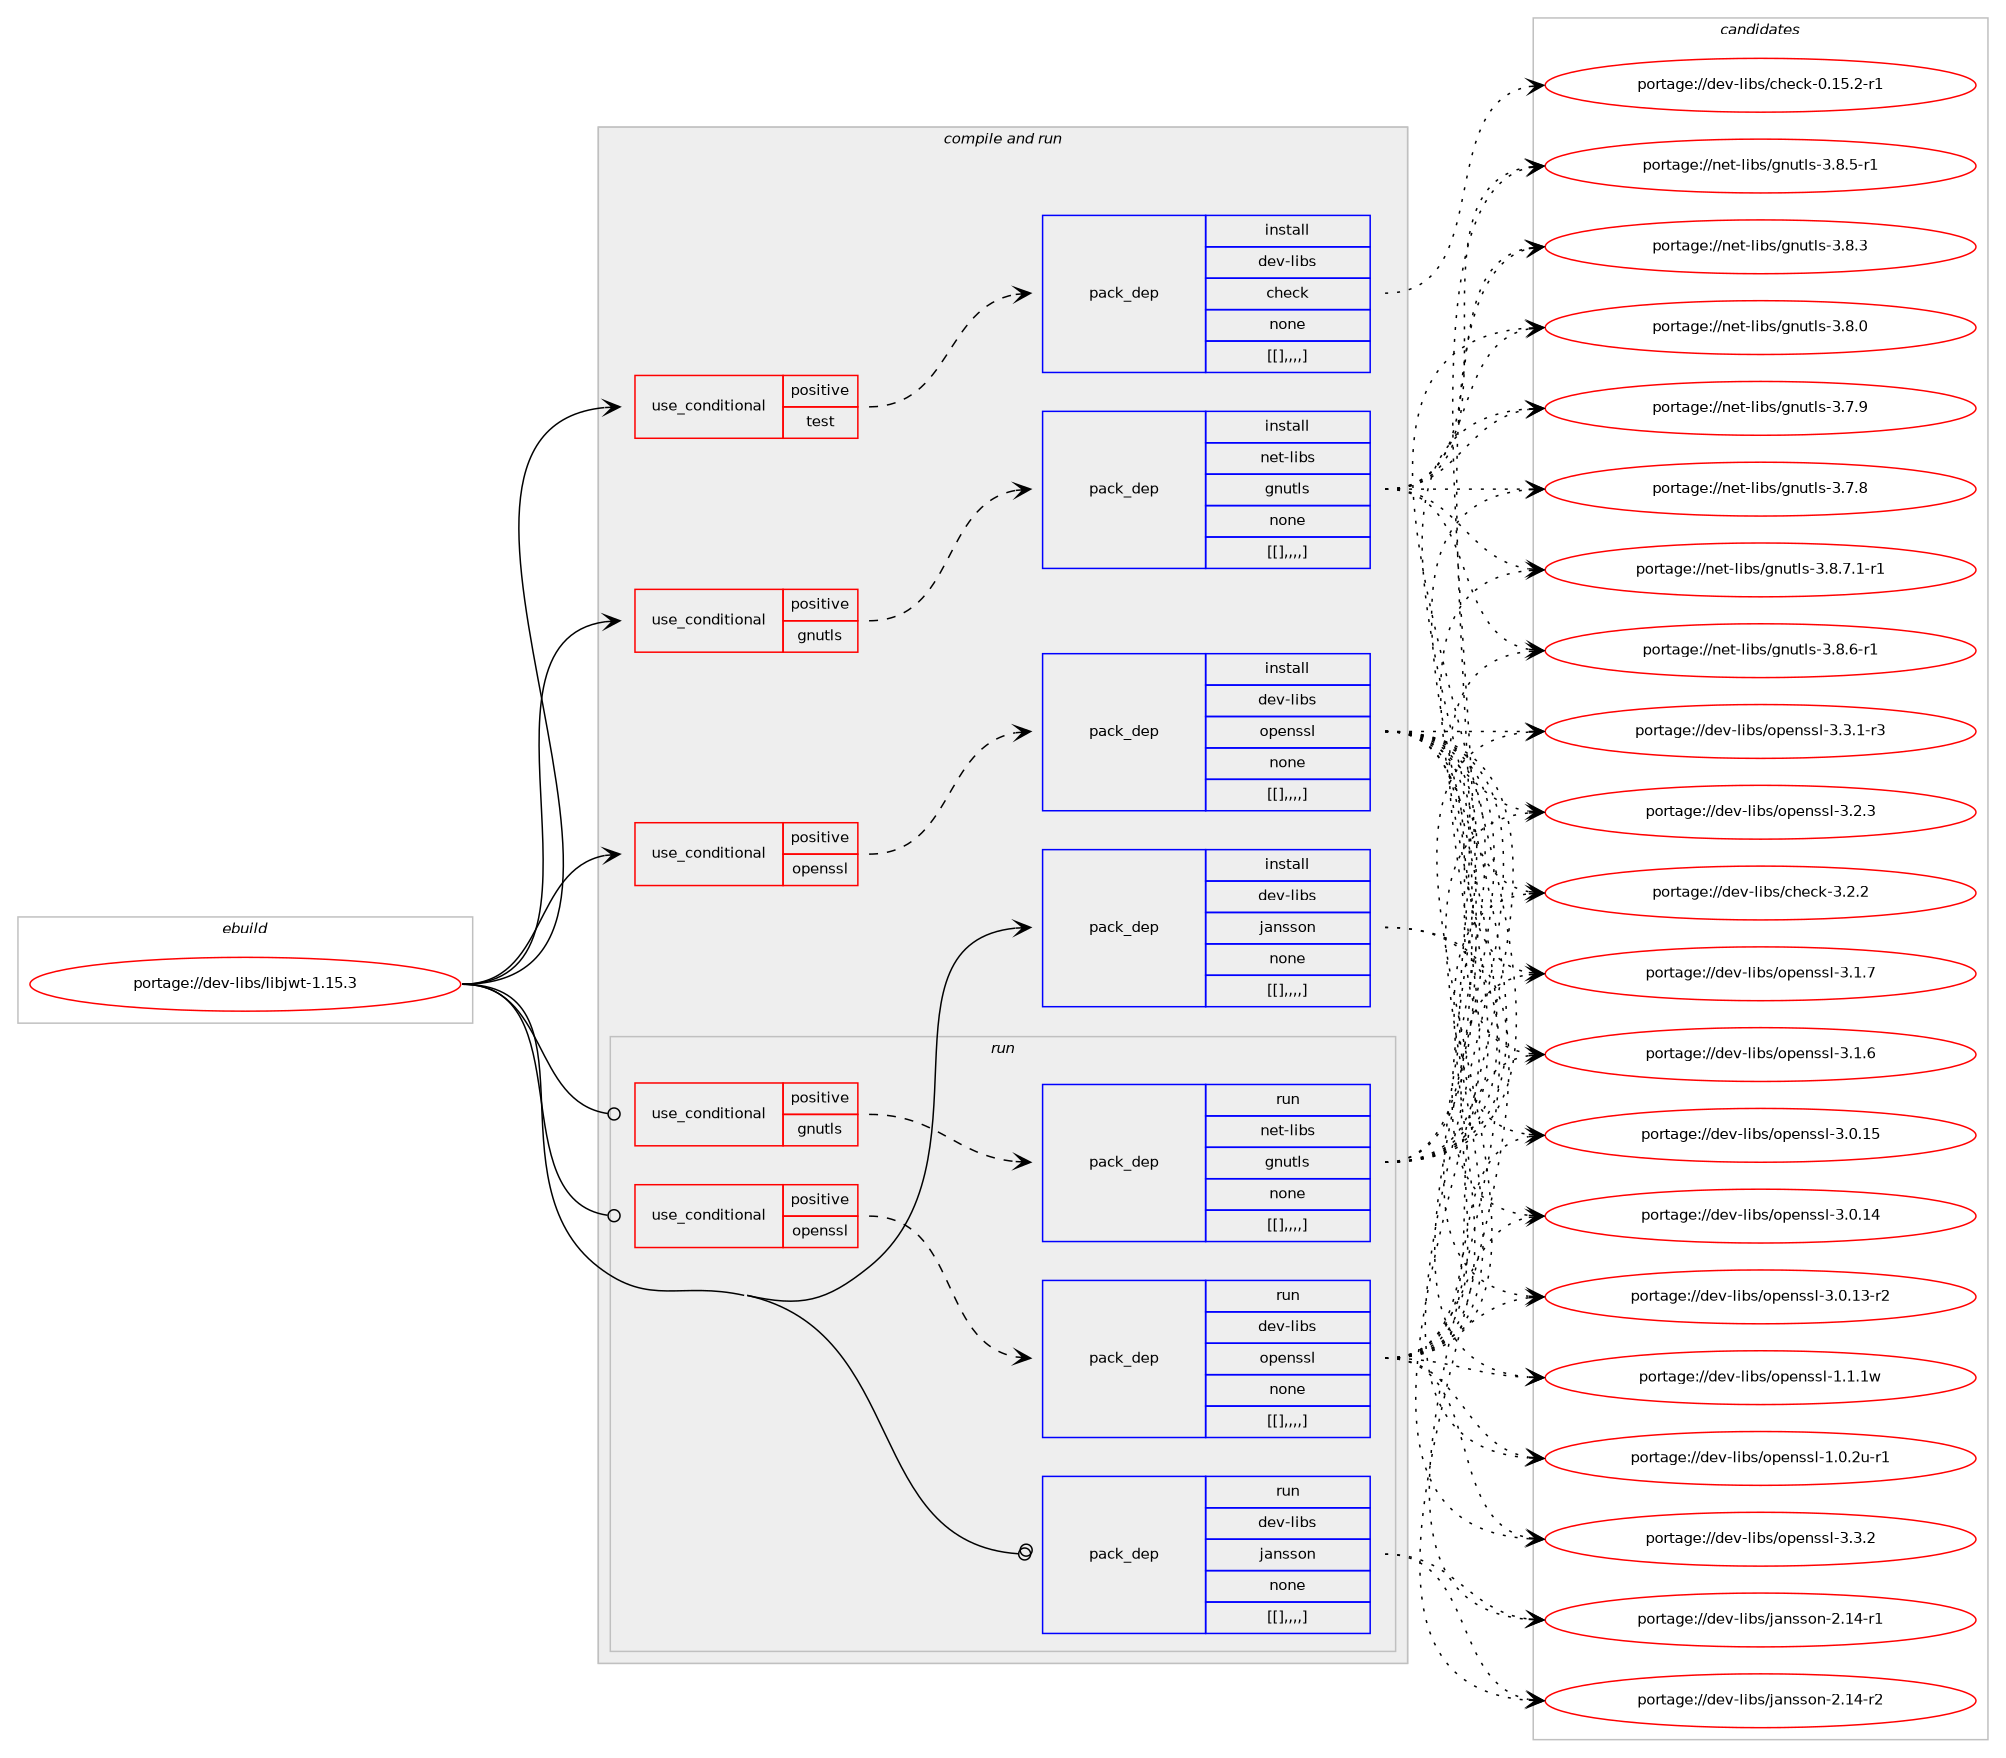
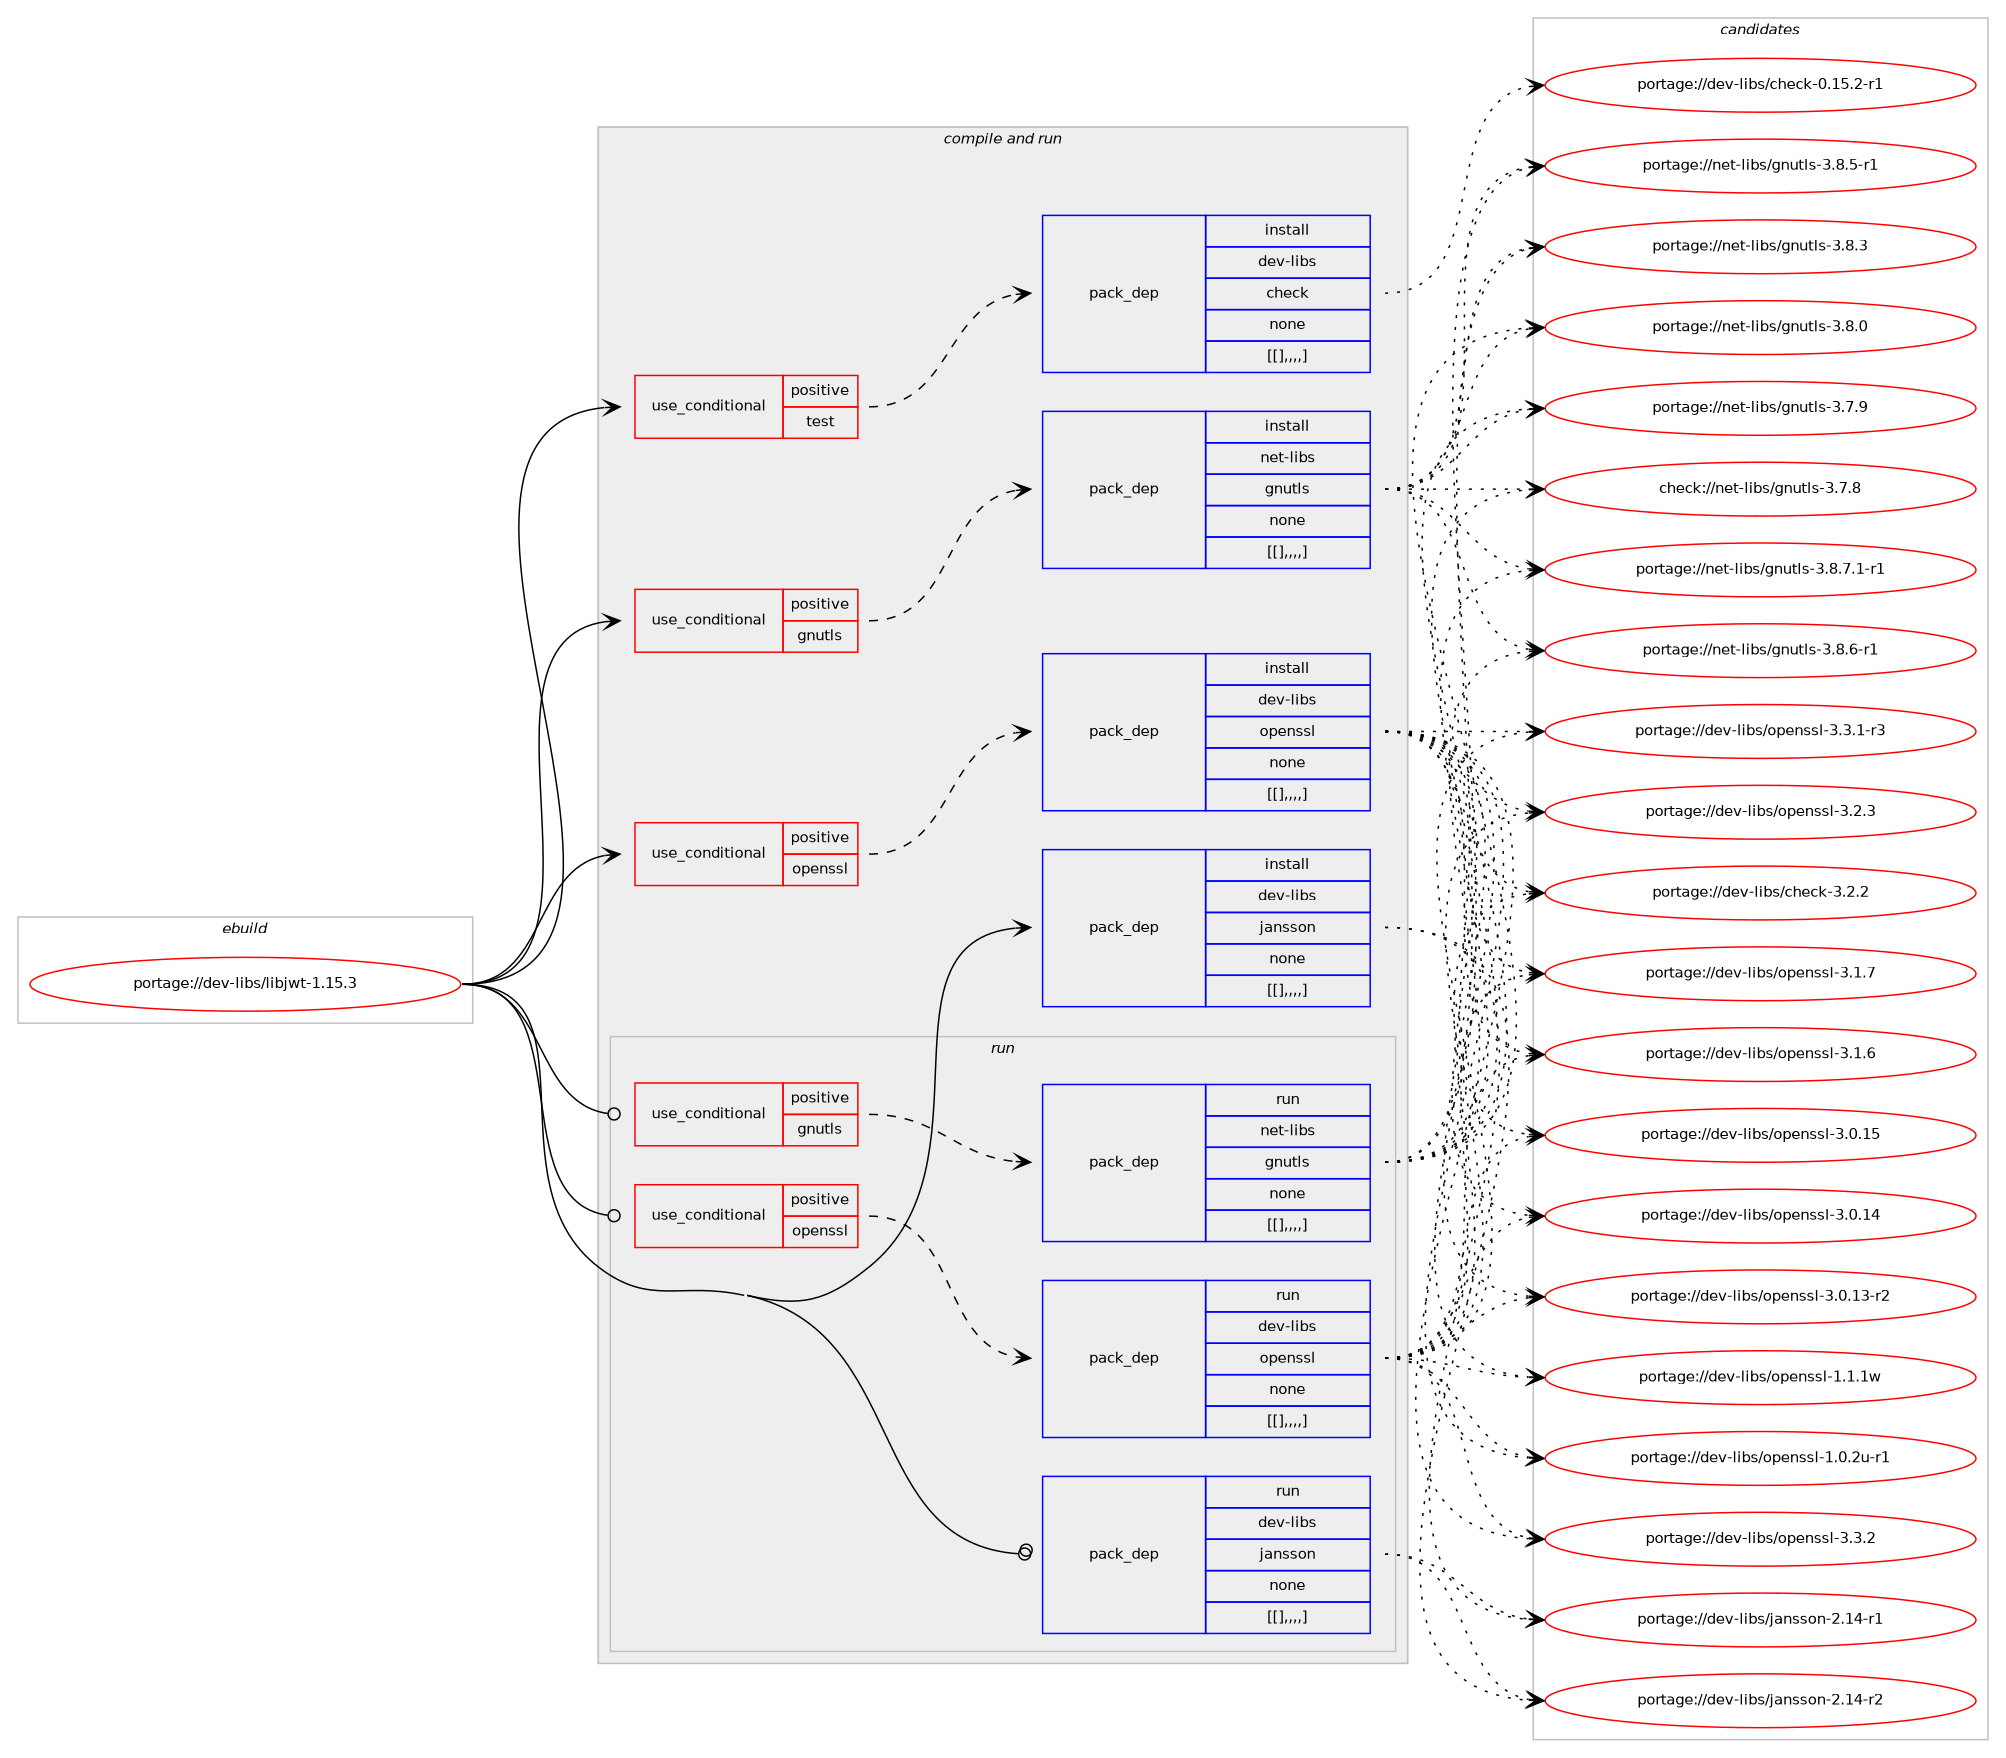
(1761, 489) -> (1761, 489)
